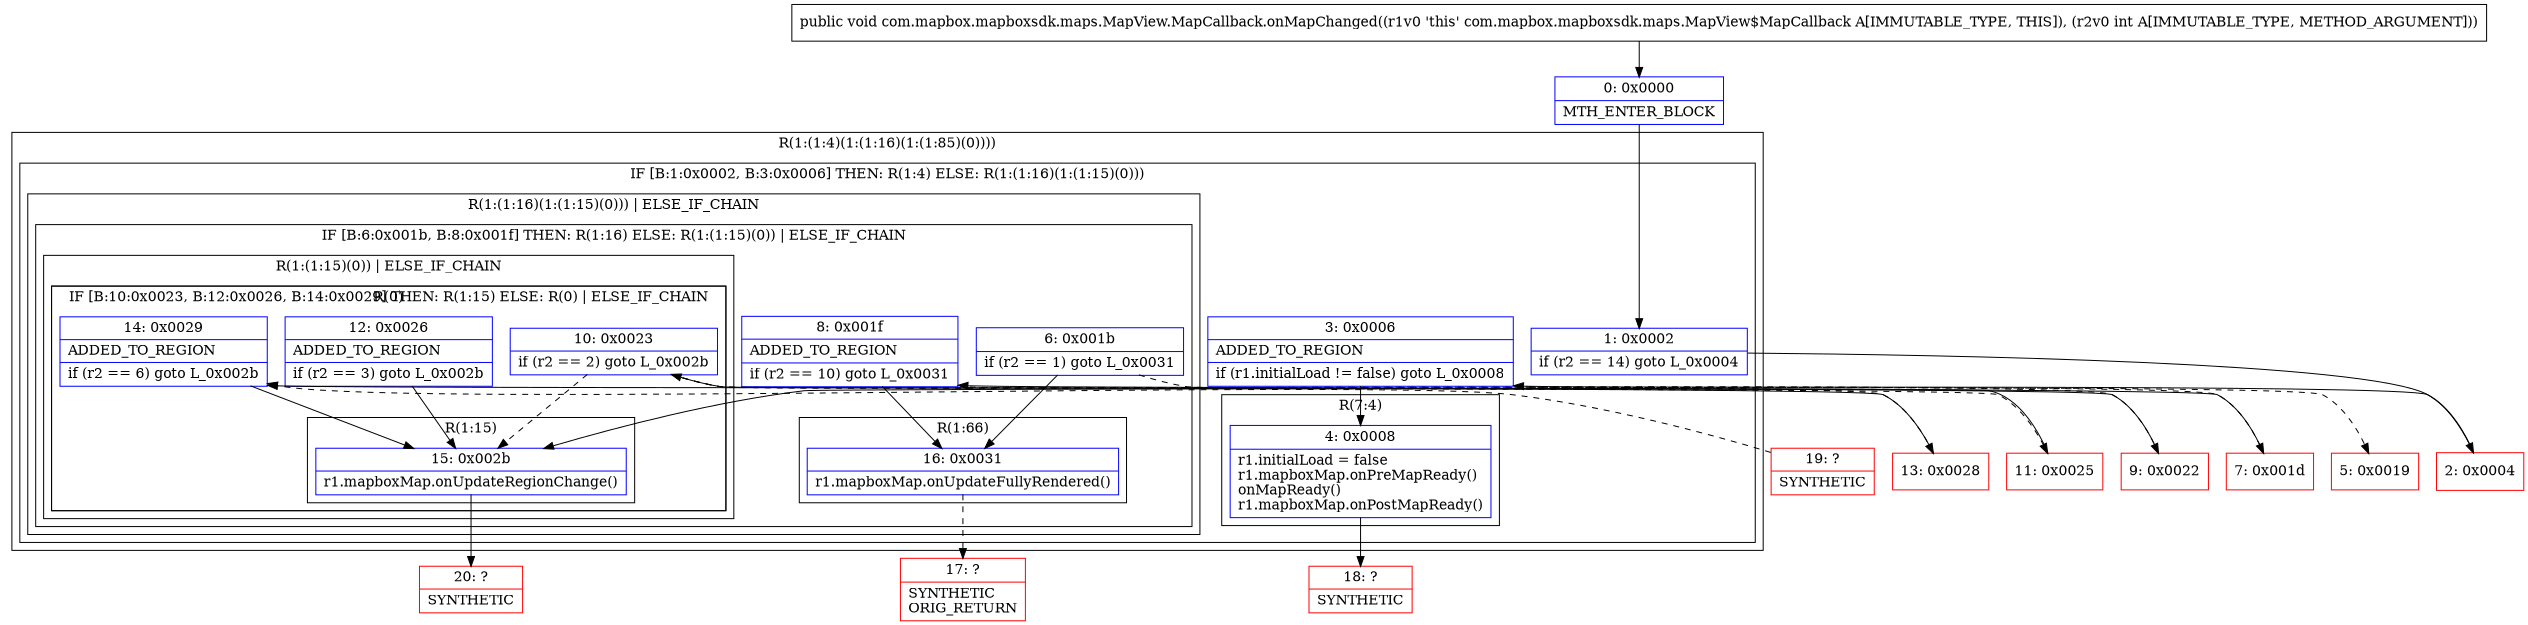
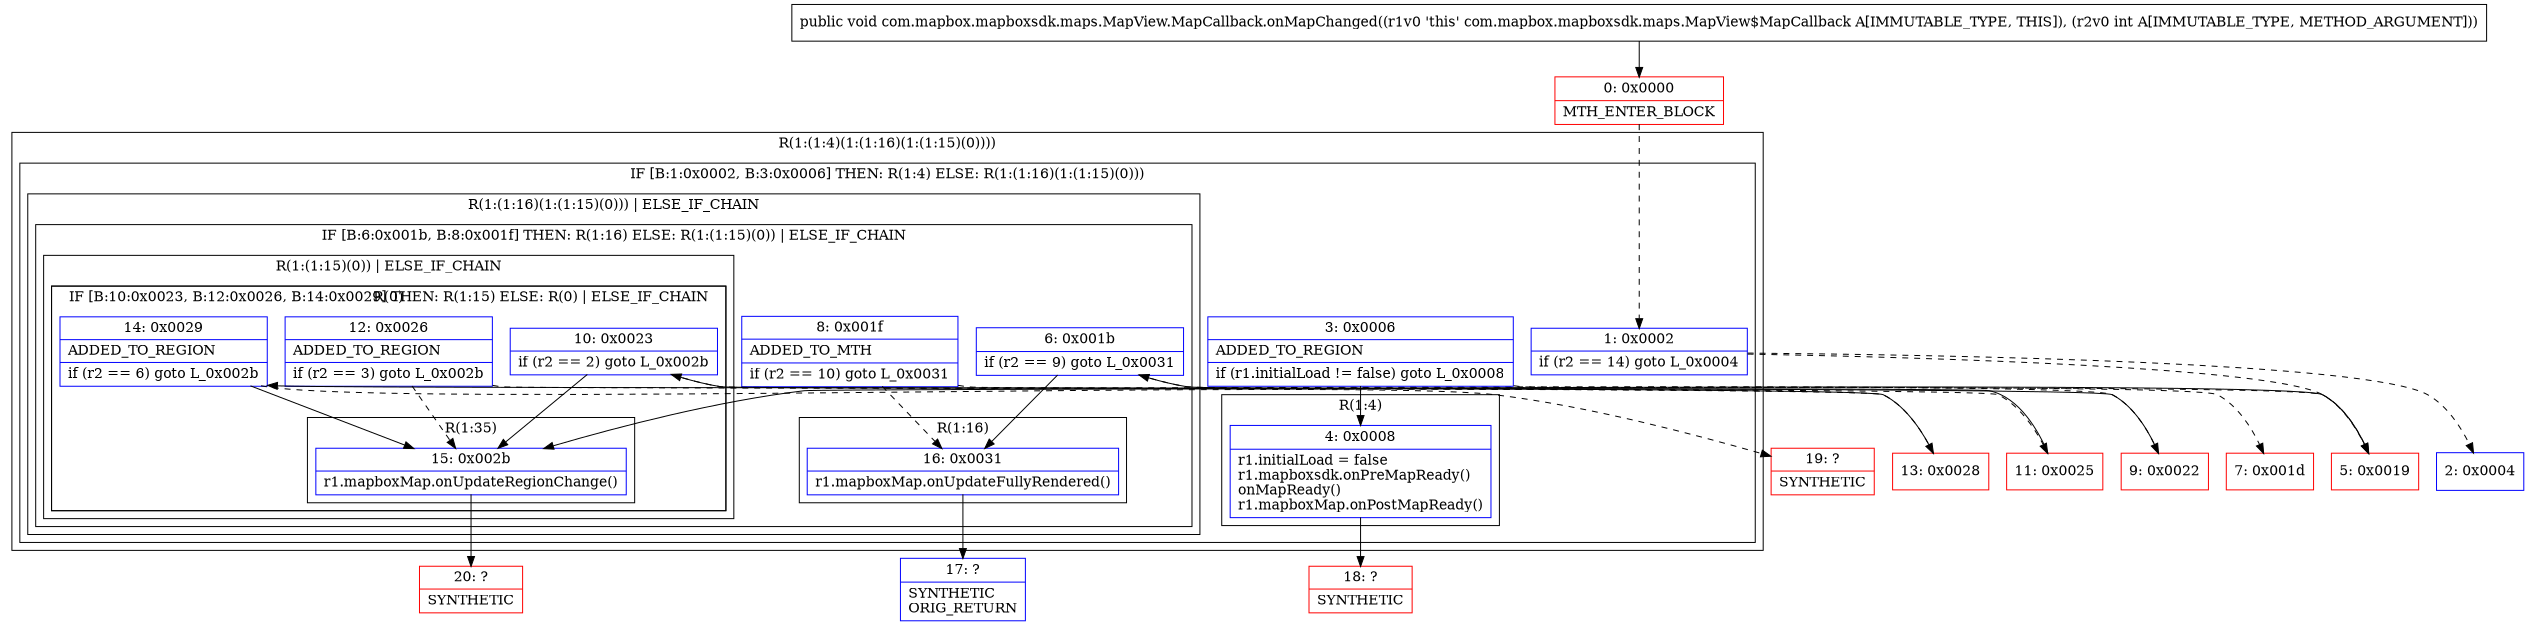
(1639, 101) -> (1639, 101)
(888, 144) -> (888, 144)
(1639, 221) -> (1639, 221)
(824, 351) -> (811, 351)
(2122, 362) -> (2122, 362)
(1080, 363) -> (1080, 363)
none -> (2133, 368)
(1311, 387) -> (1222, 389)
none -> (1773, 387)
(2014, 387) -> none
(1631, 389) -> none
(690, 394) -> (675, 394)
(1361, 406) -> (1361, 406)
(547, 408) -> (547, 408)
(429, 410) -> (429, 410)
(906, 411) -> (906, 411)
(471, 429) -> (471, 429)
(963, 429) -> (963, 429)
(2480, 472) -> (2480, 472)
(1358, 476) -> (1355, 476)
(963, 520) -> (963, 520)
(963, 590) -> (963, 590)
